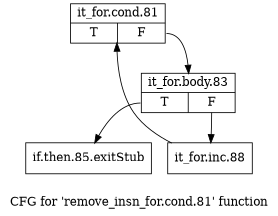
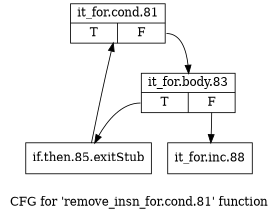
(133, 111) -> (101, 97)
